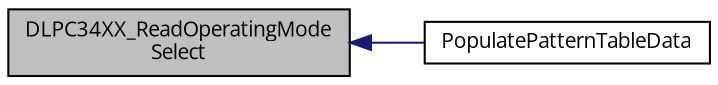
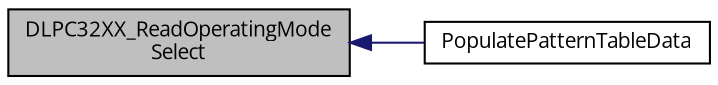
(179, 43) -> (179, 43)
